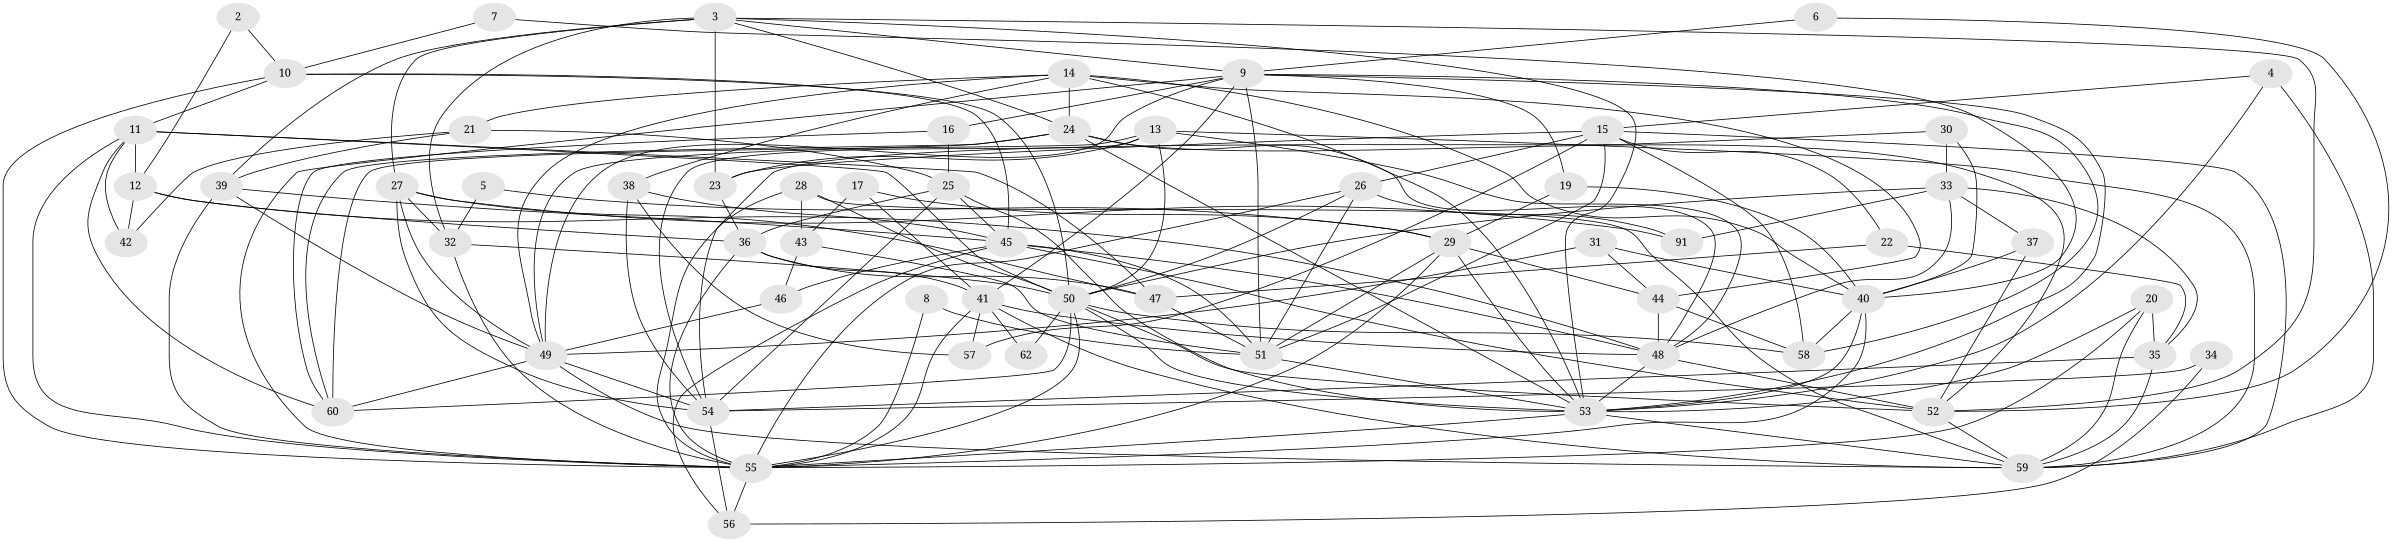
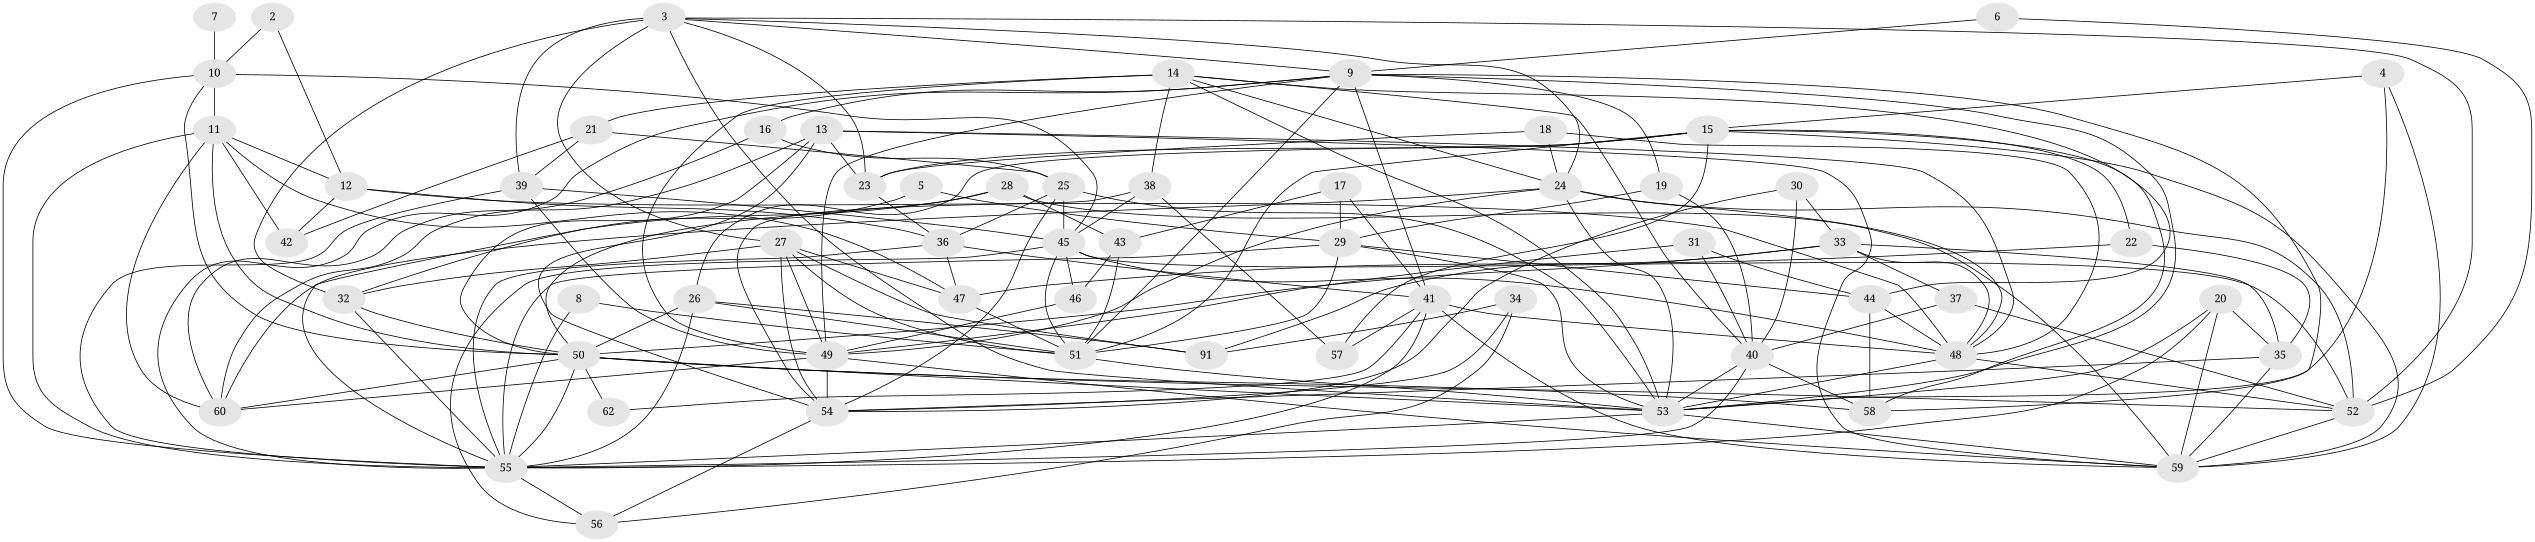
(1389, 53) -> none
none -> (1546, 130)
none -> (907, 325)
none -> (1362, 331)
